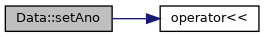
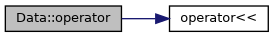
(59, 19) -> (63, 19)
